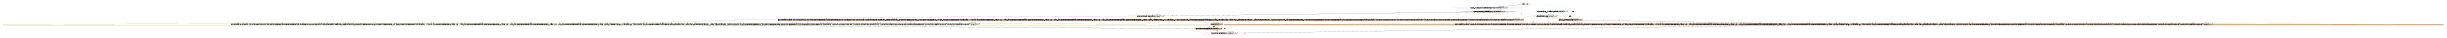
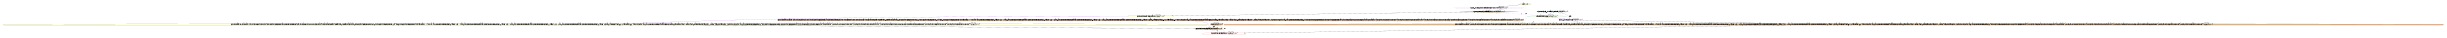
(1557, 6) -> (1383, 23)
(1570, 20) -> (1570, 20)
